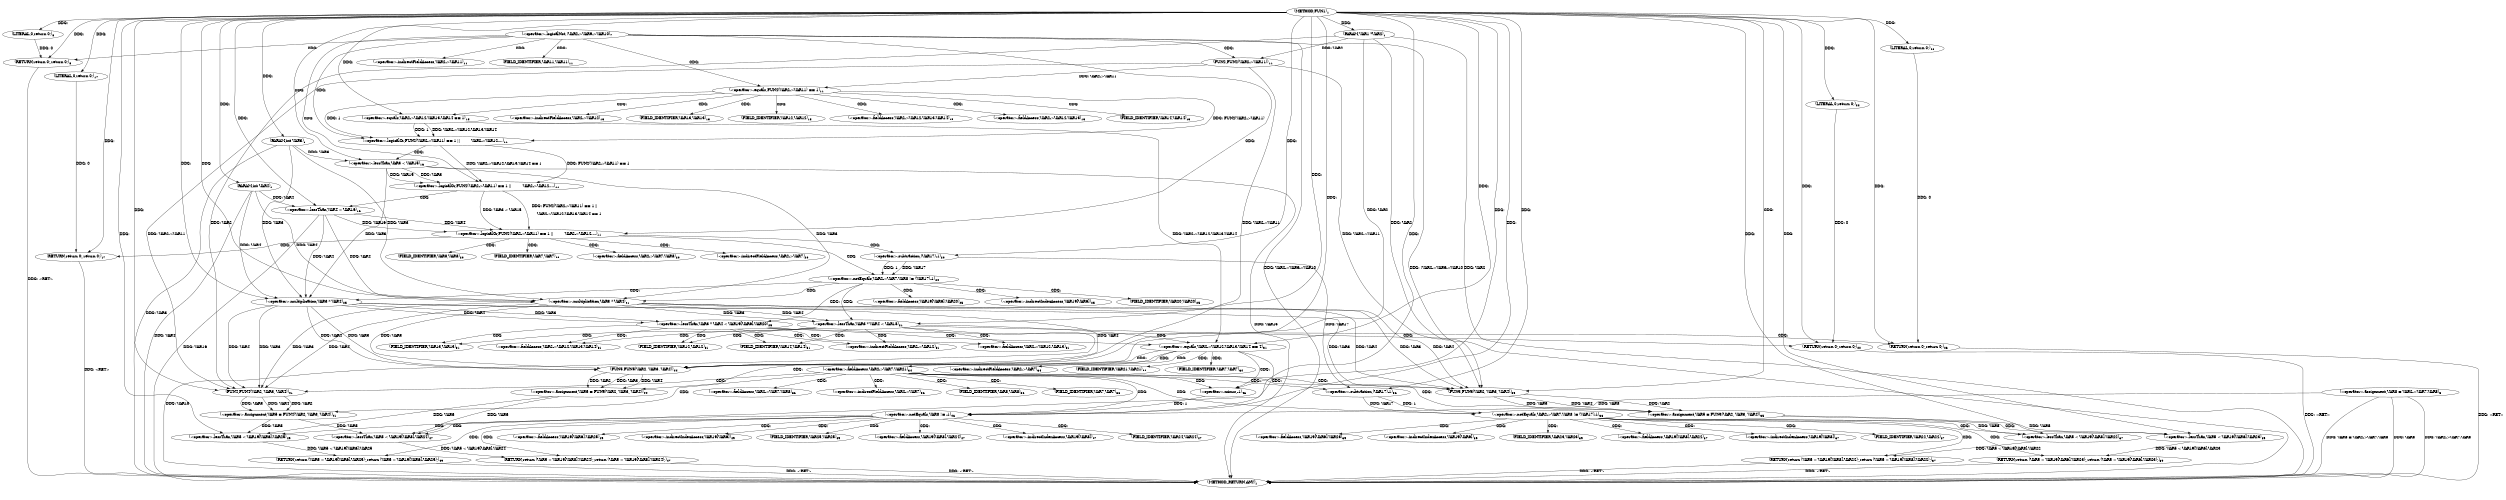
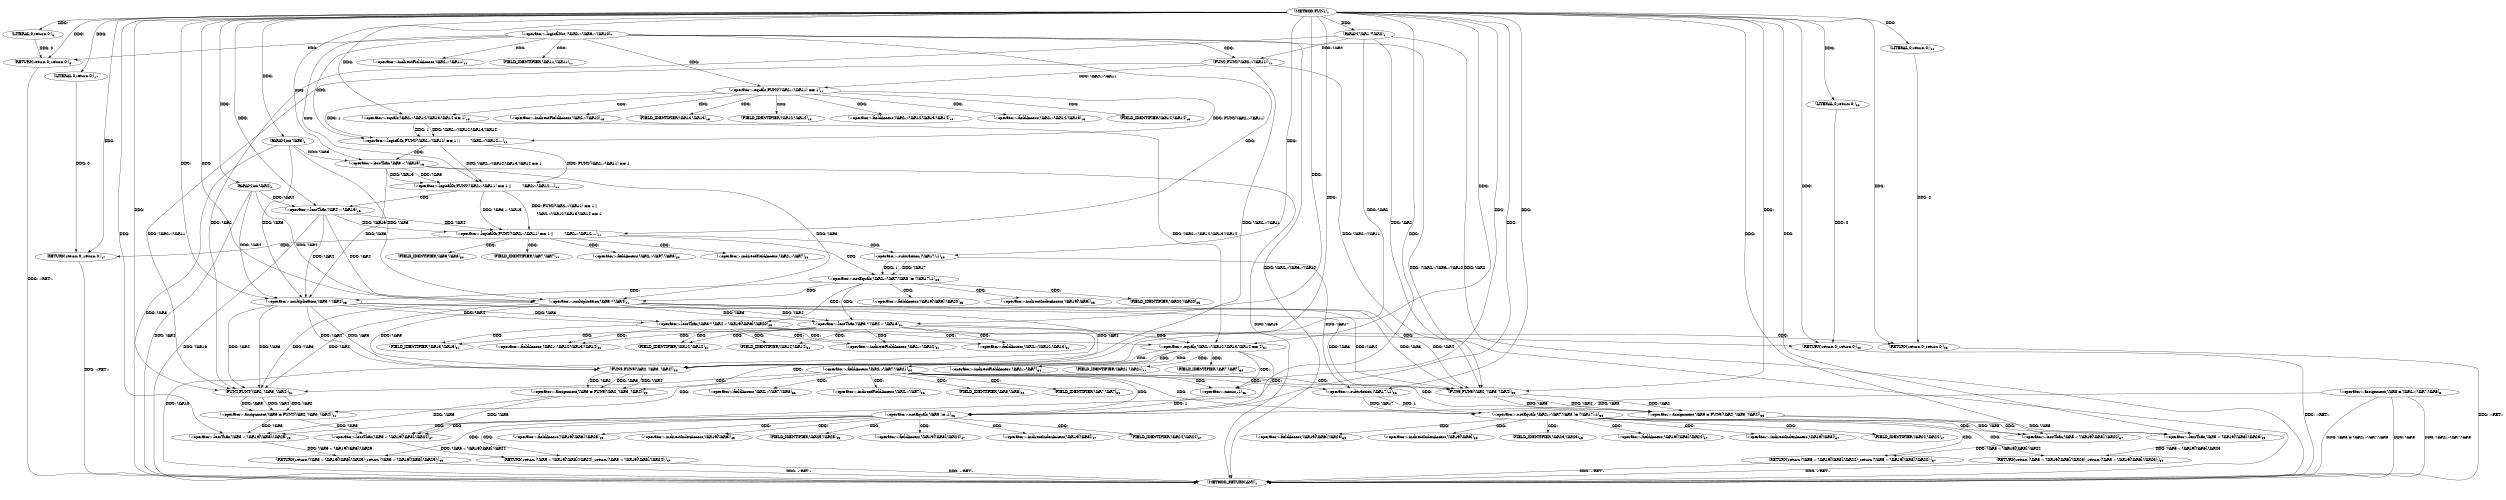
(1769, 210) -> (1769, 210)
